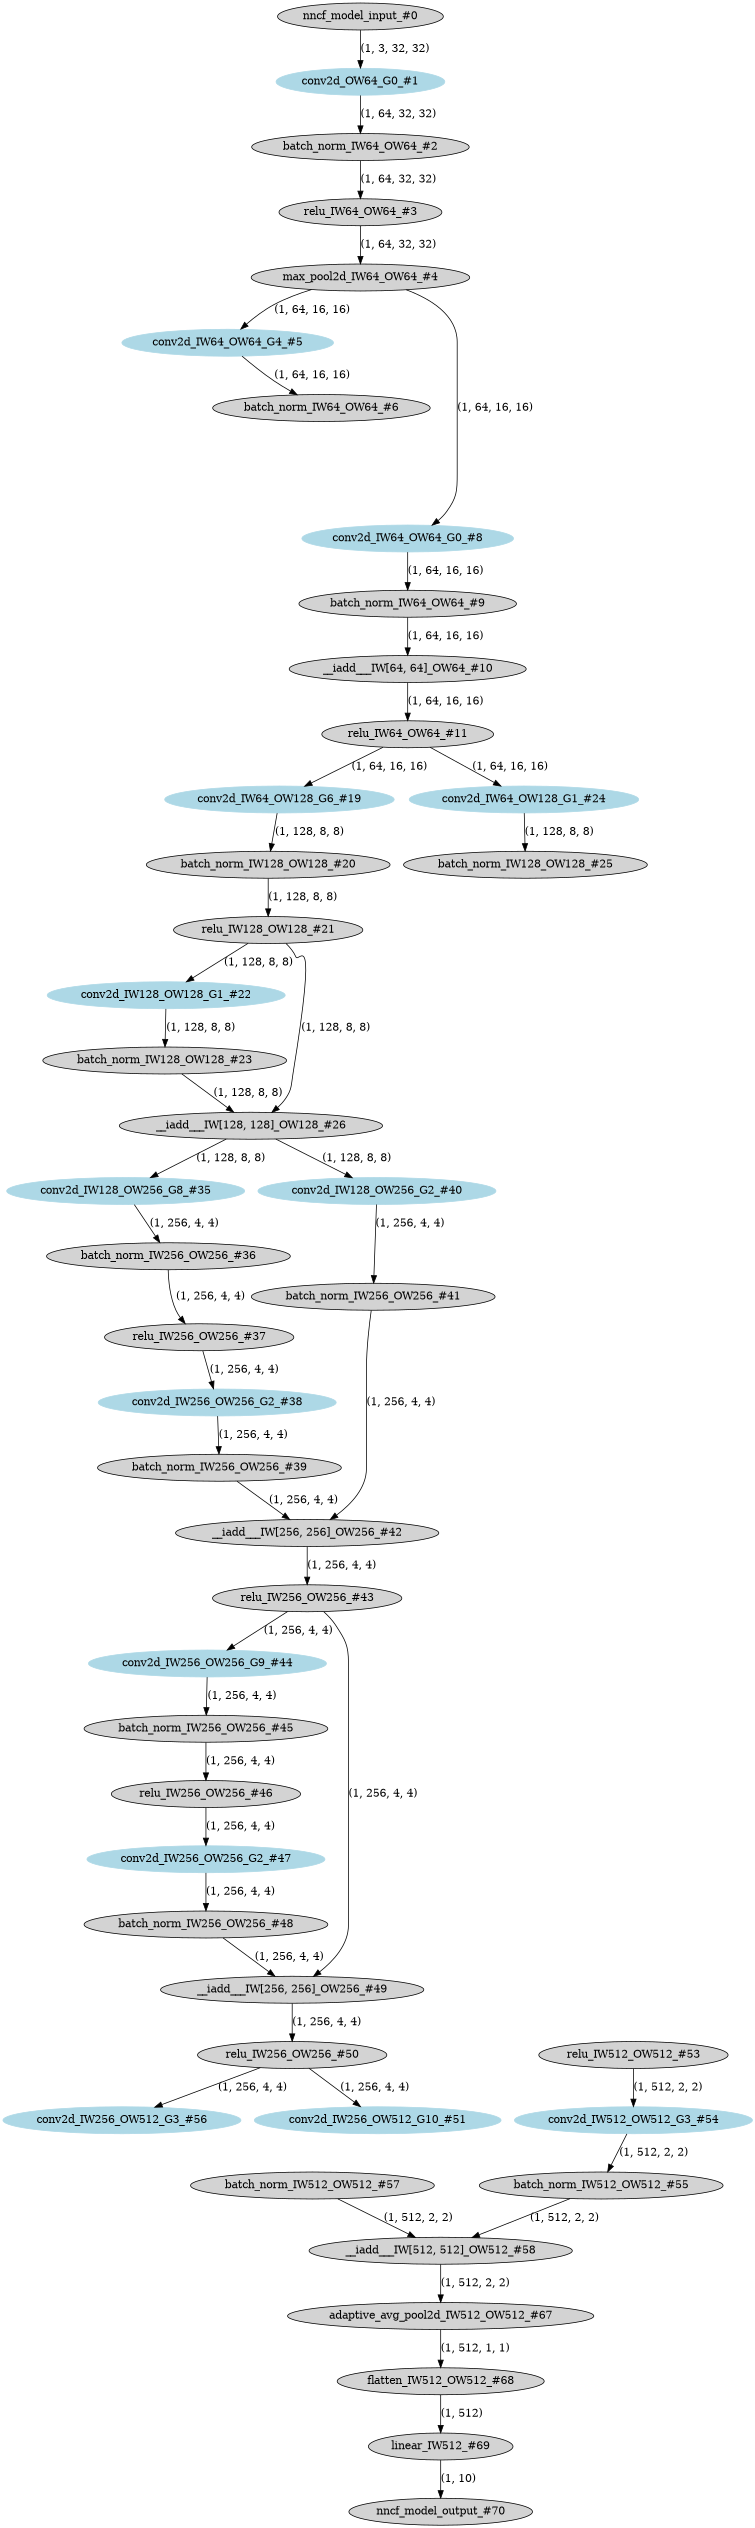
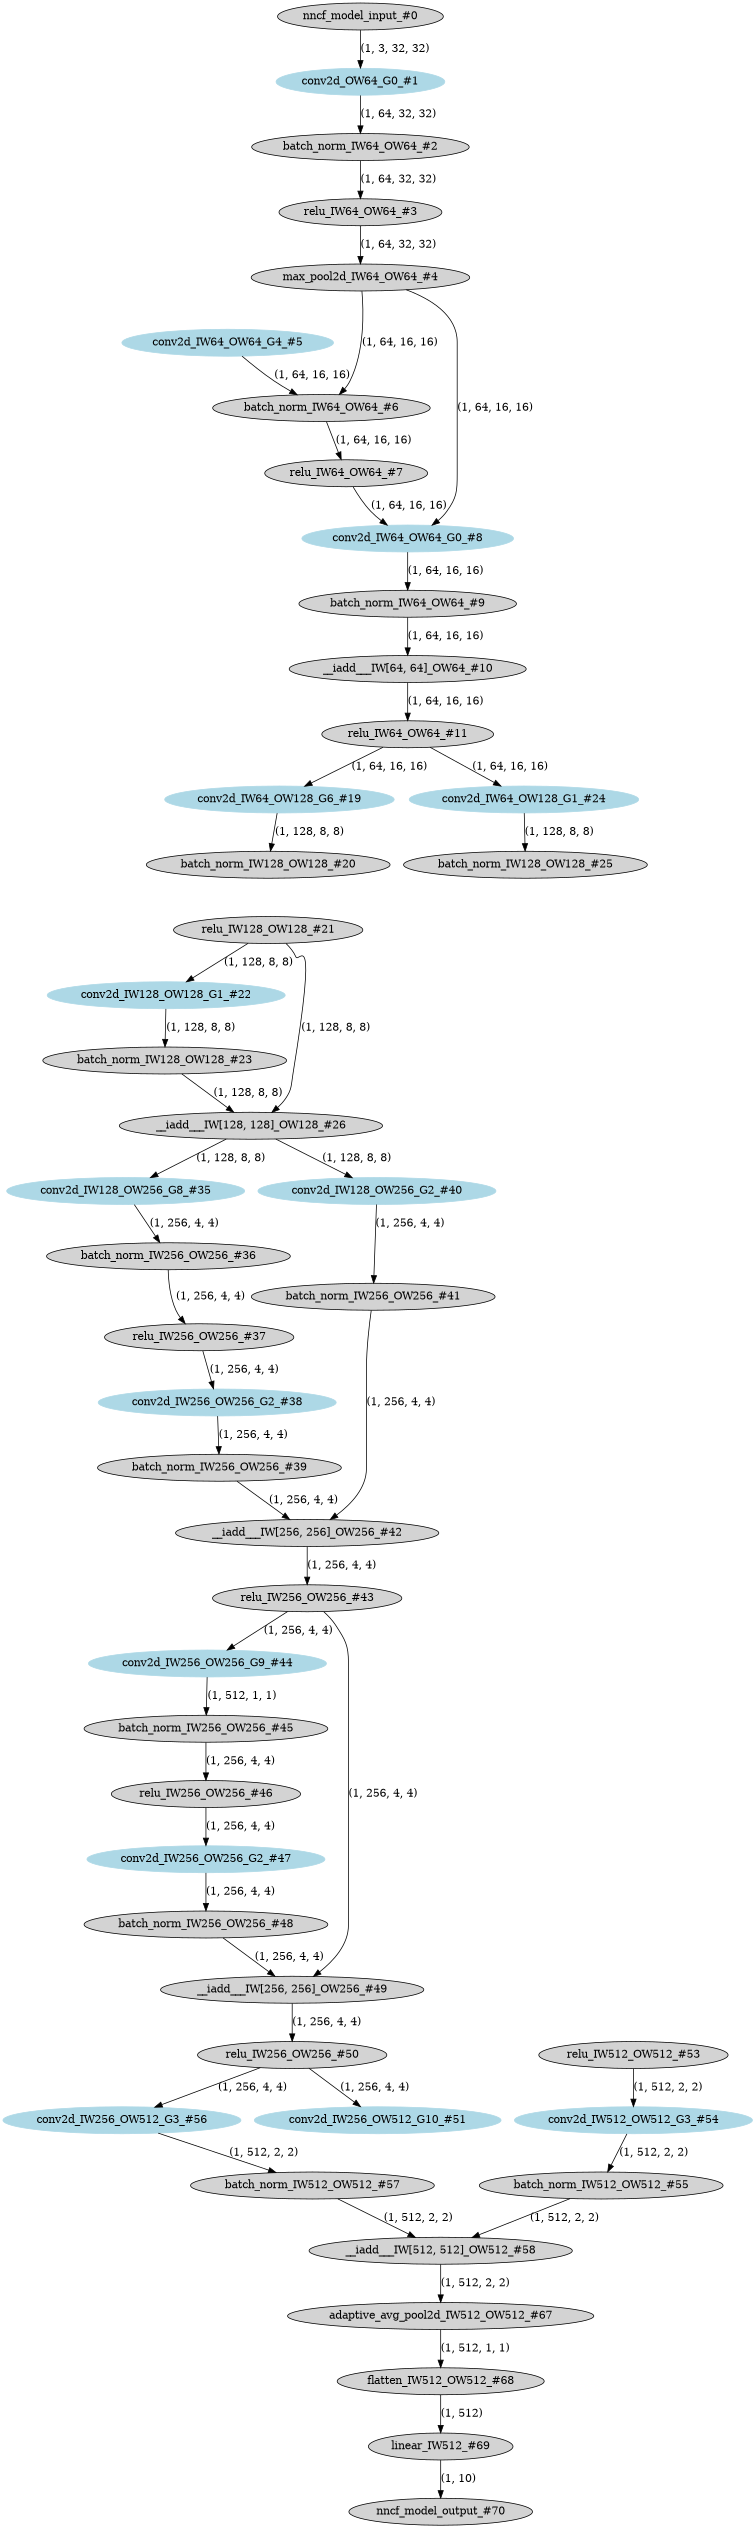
(277, 303) -> (361, 342)
none -> (346, 473)
(268, 894) -> none
(242, 1696) -> (242, 1696)
none -> (214, 2152)
